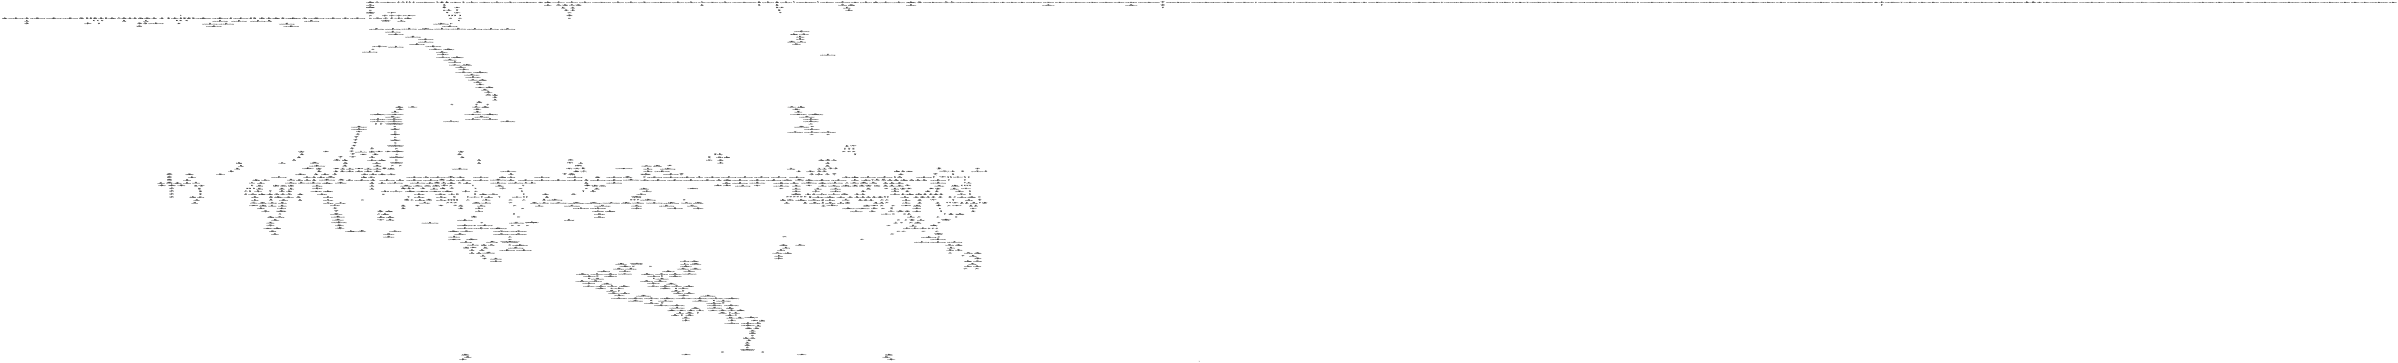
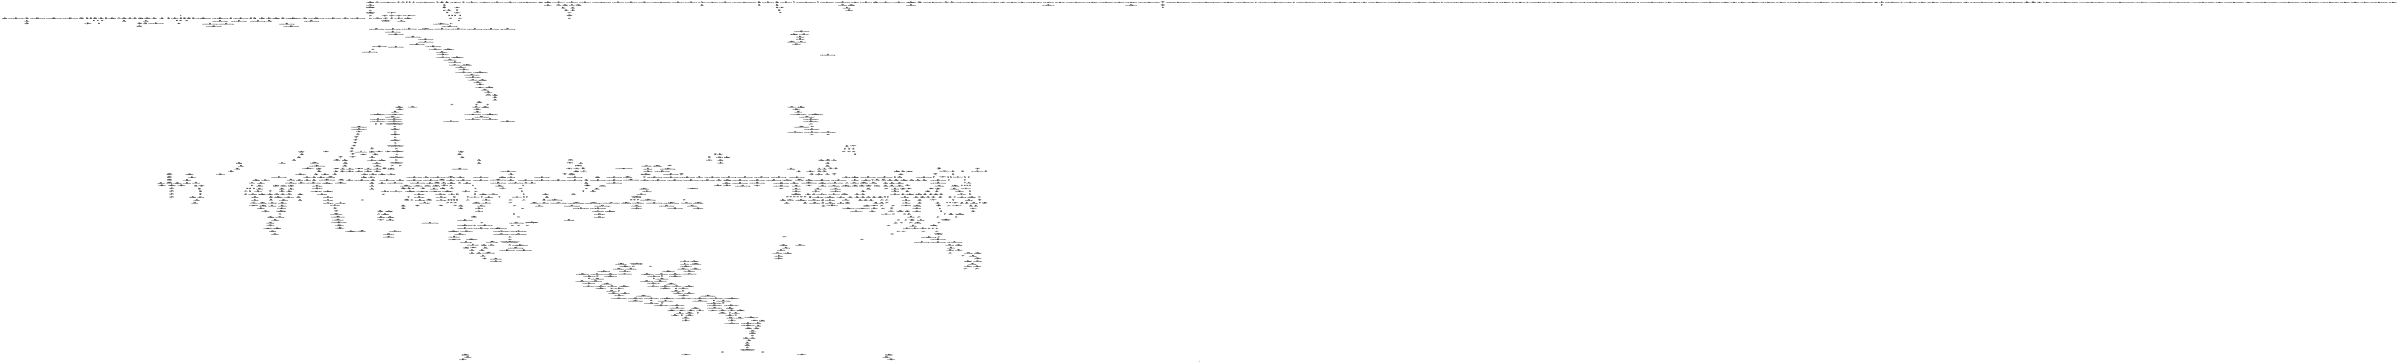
(595, 186) -> none
